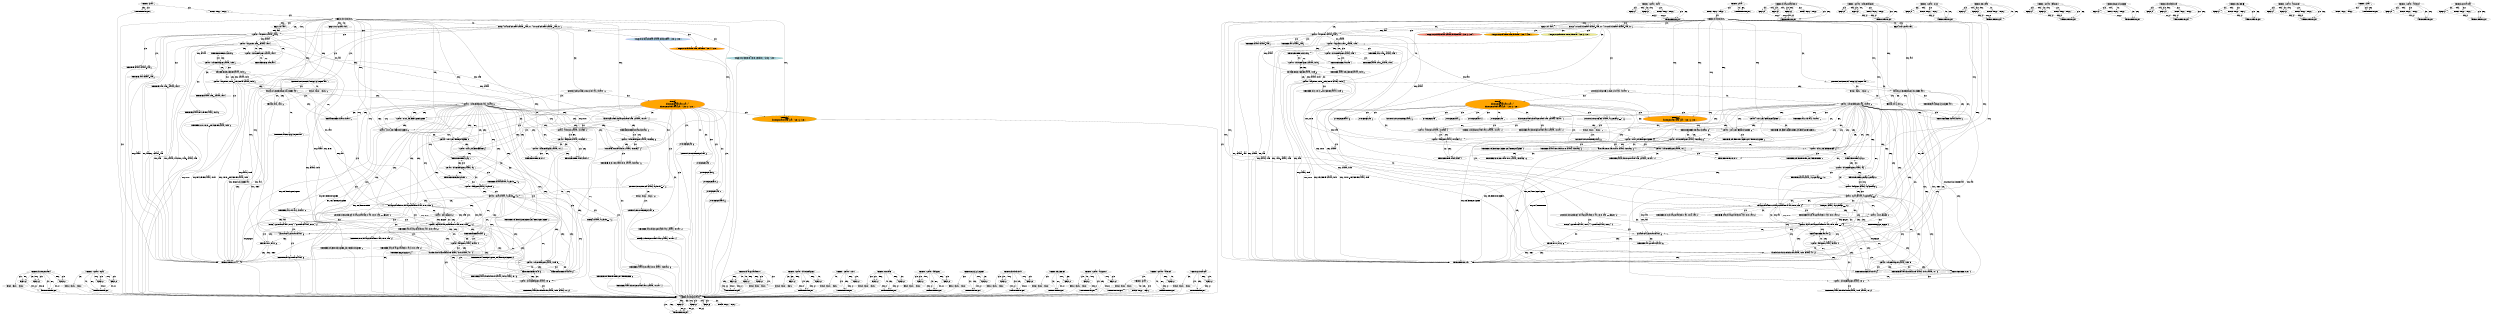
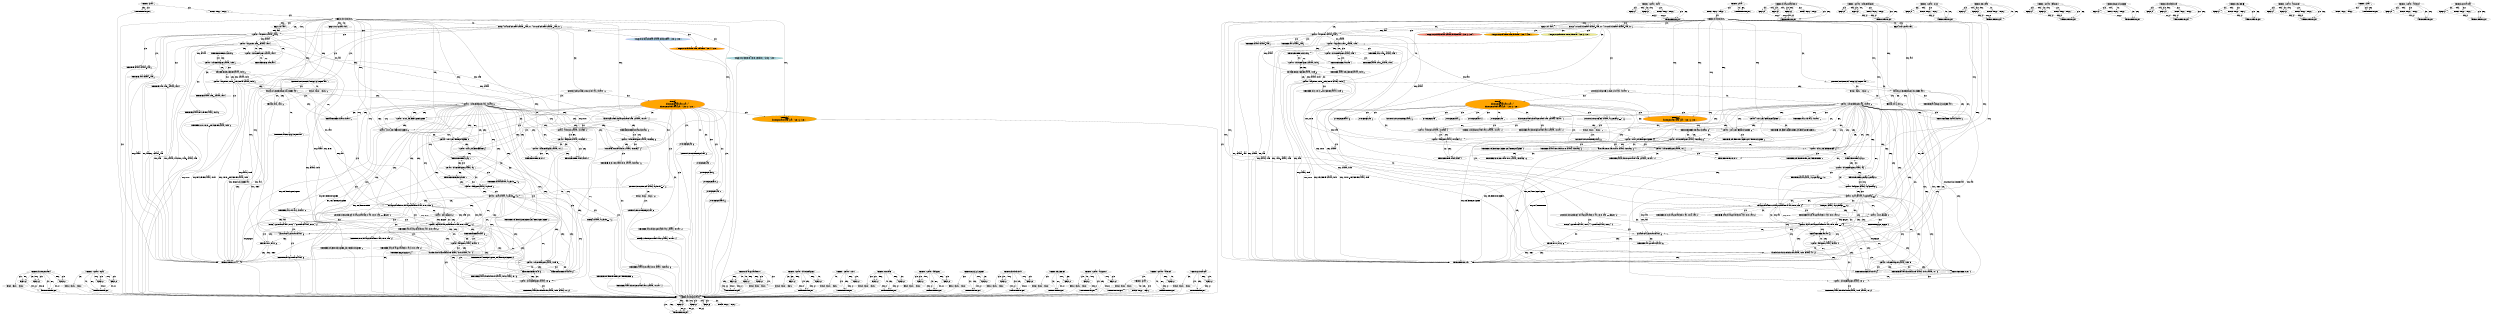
none -> (460, 184)
